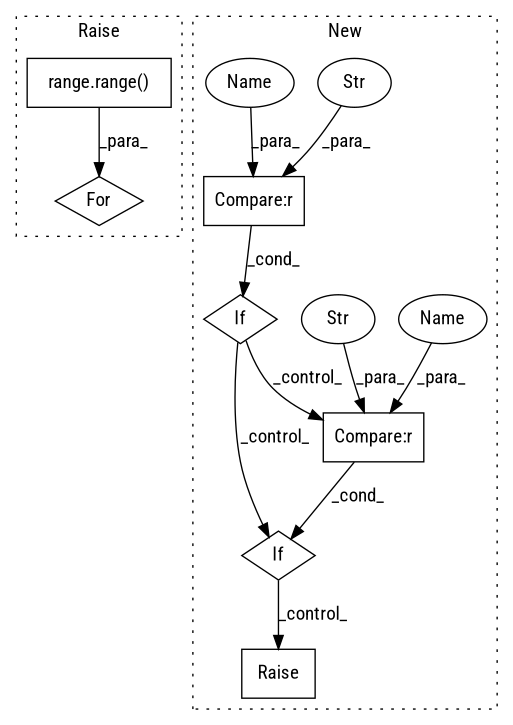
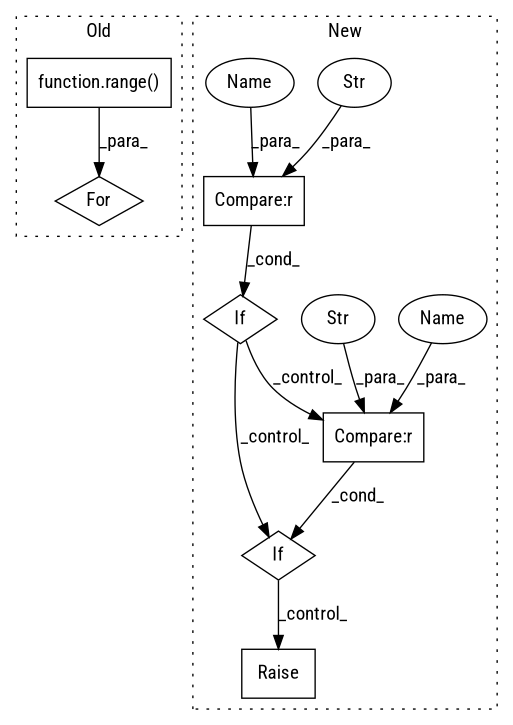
(99, 32) -> (99, 32)
(99, 83) -> (99, 83)
